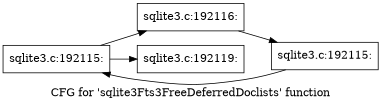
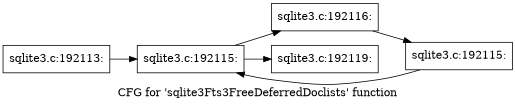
none -> (56, 59)
